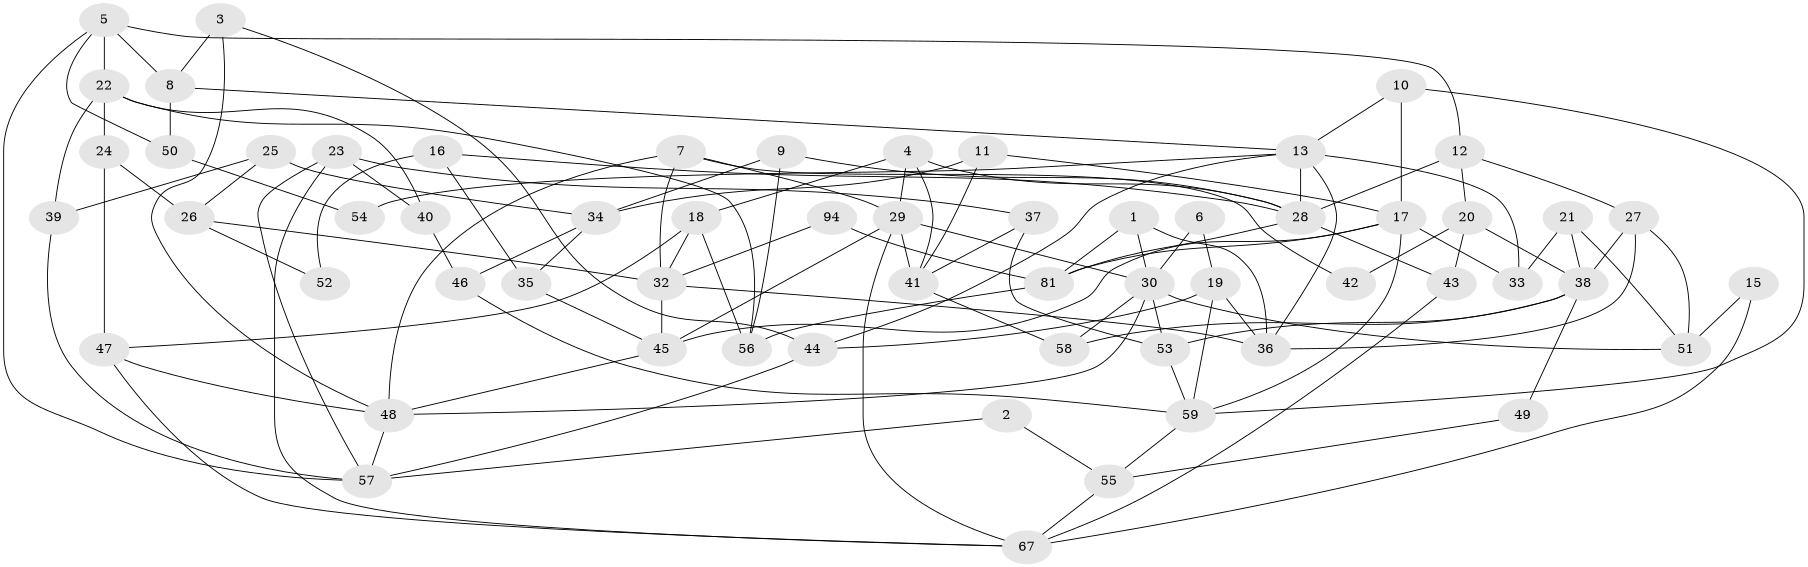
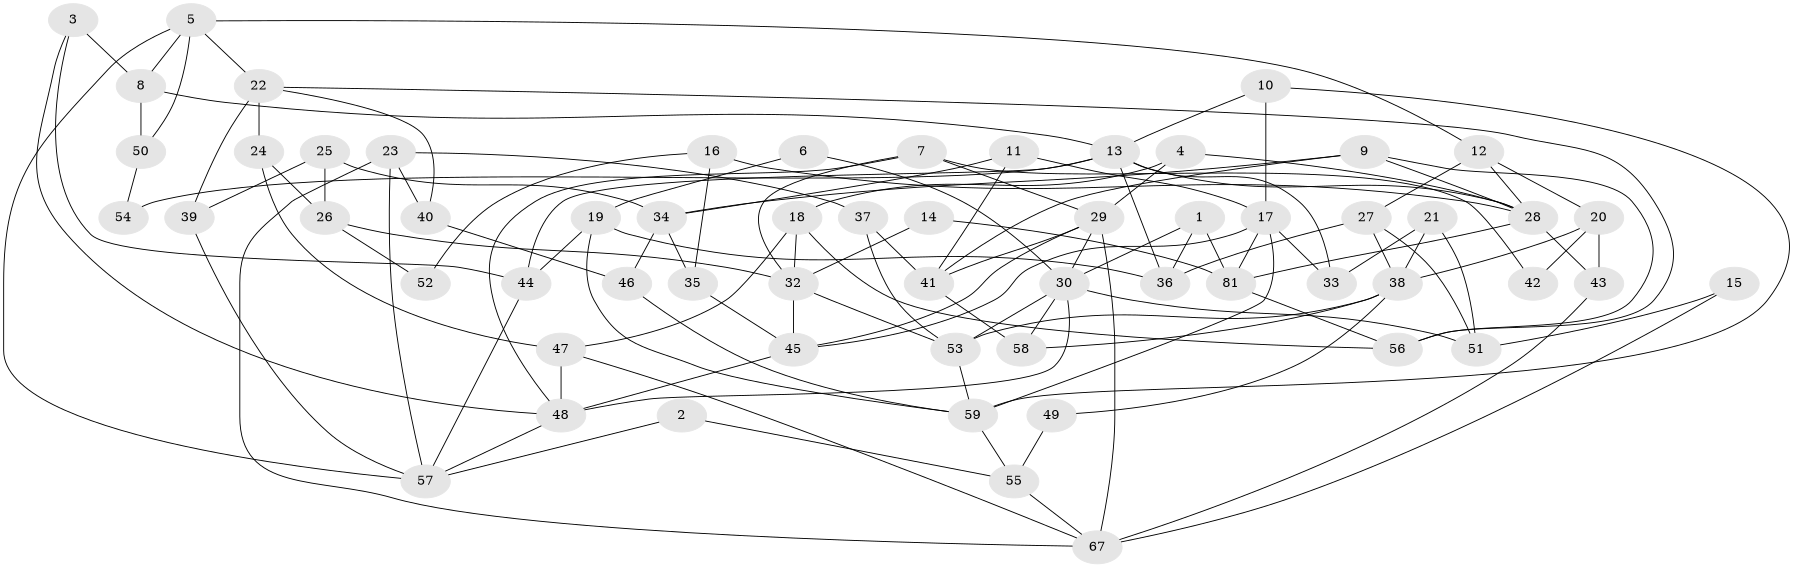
(933, 217) -> (1092, 194)
(832, 218) -> (929, 218)
(952, 307) -> (874, 317)
